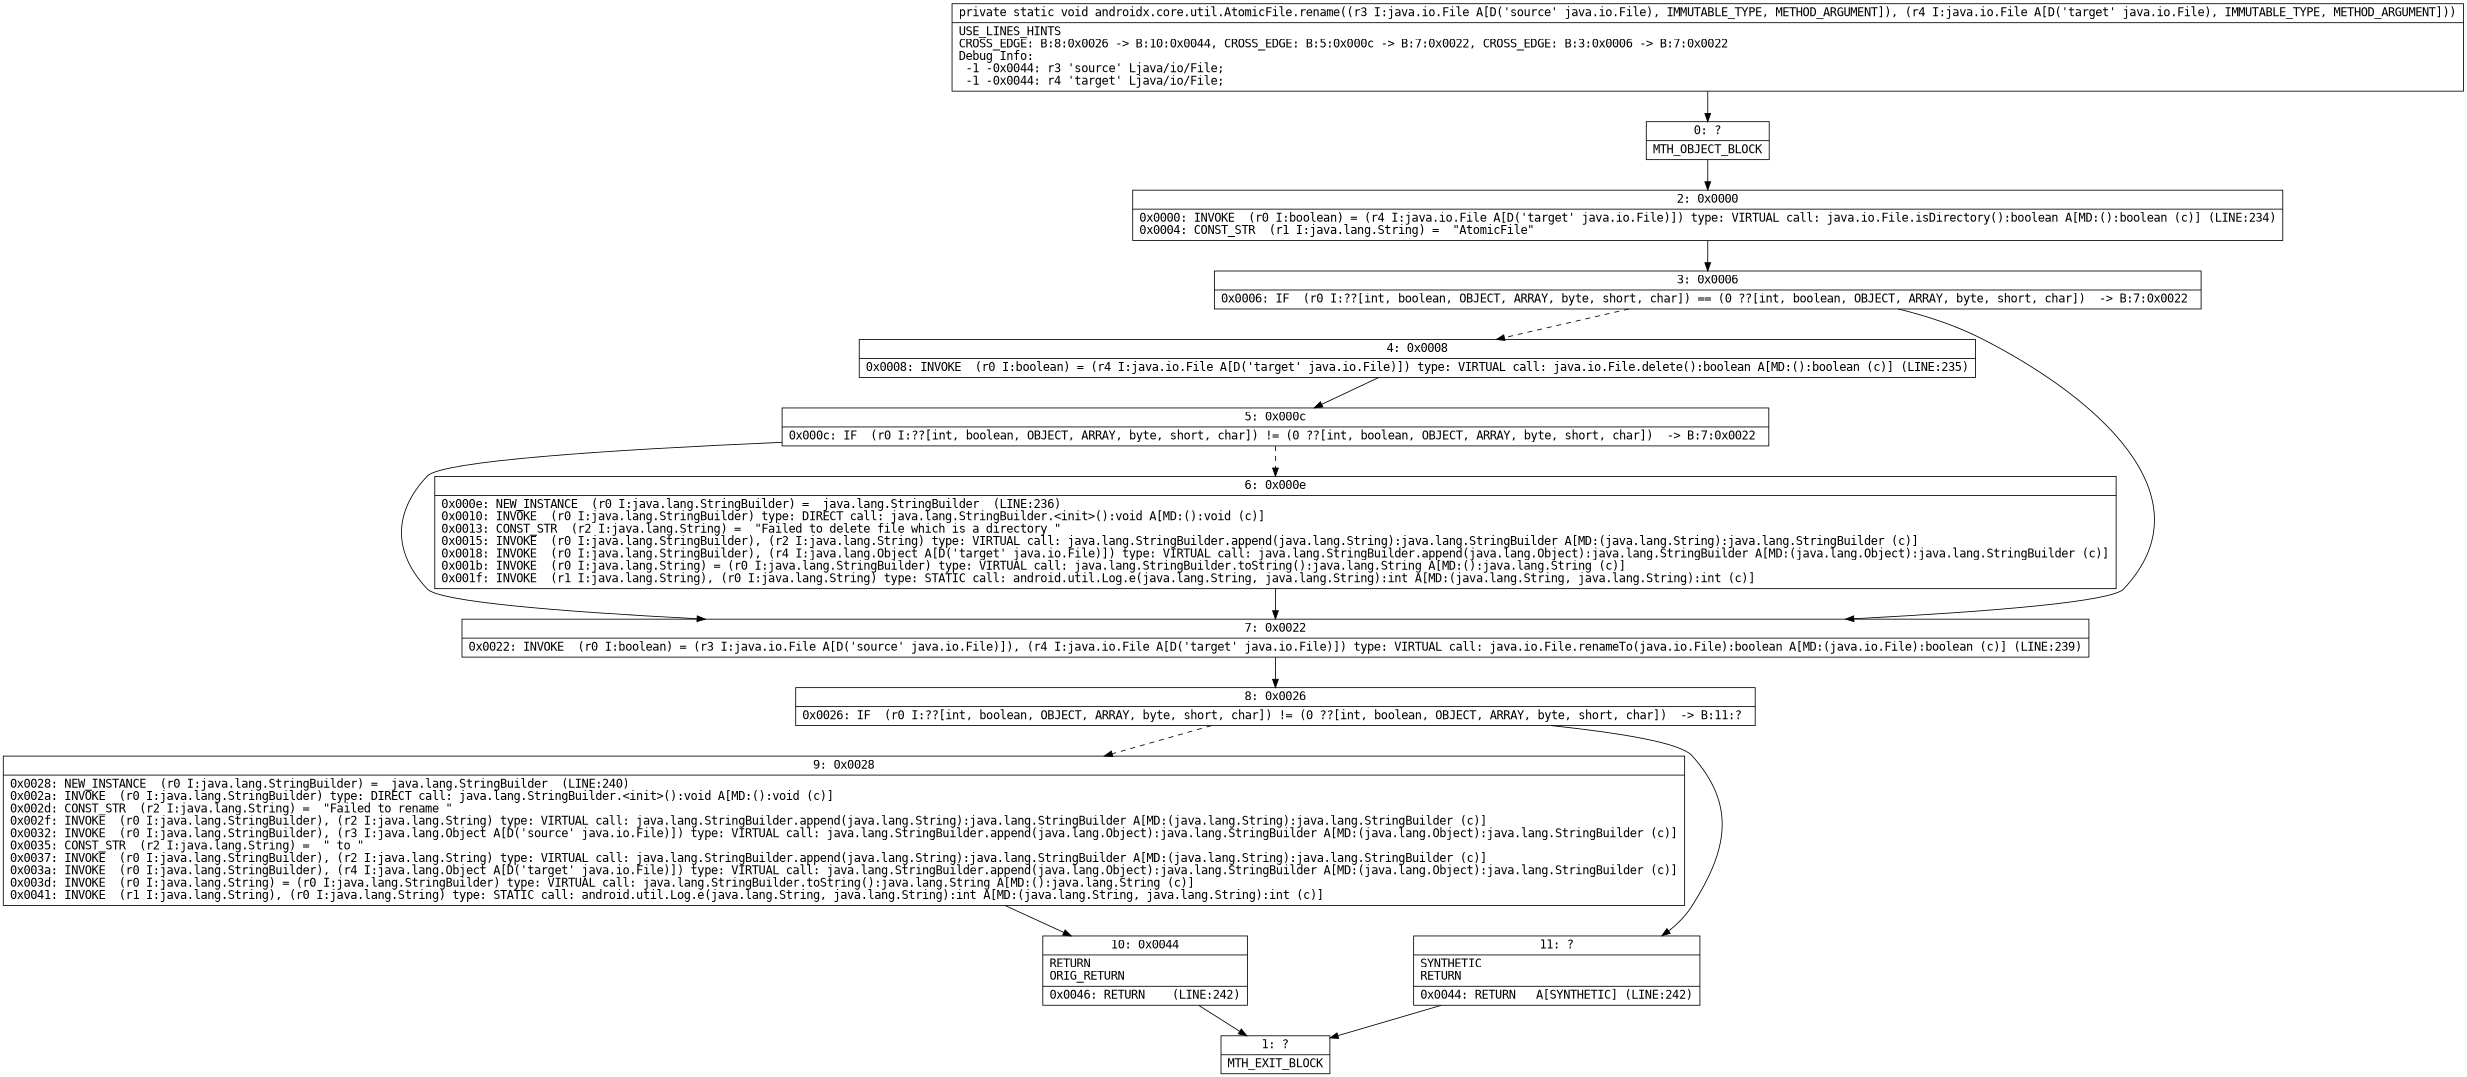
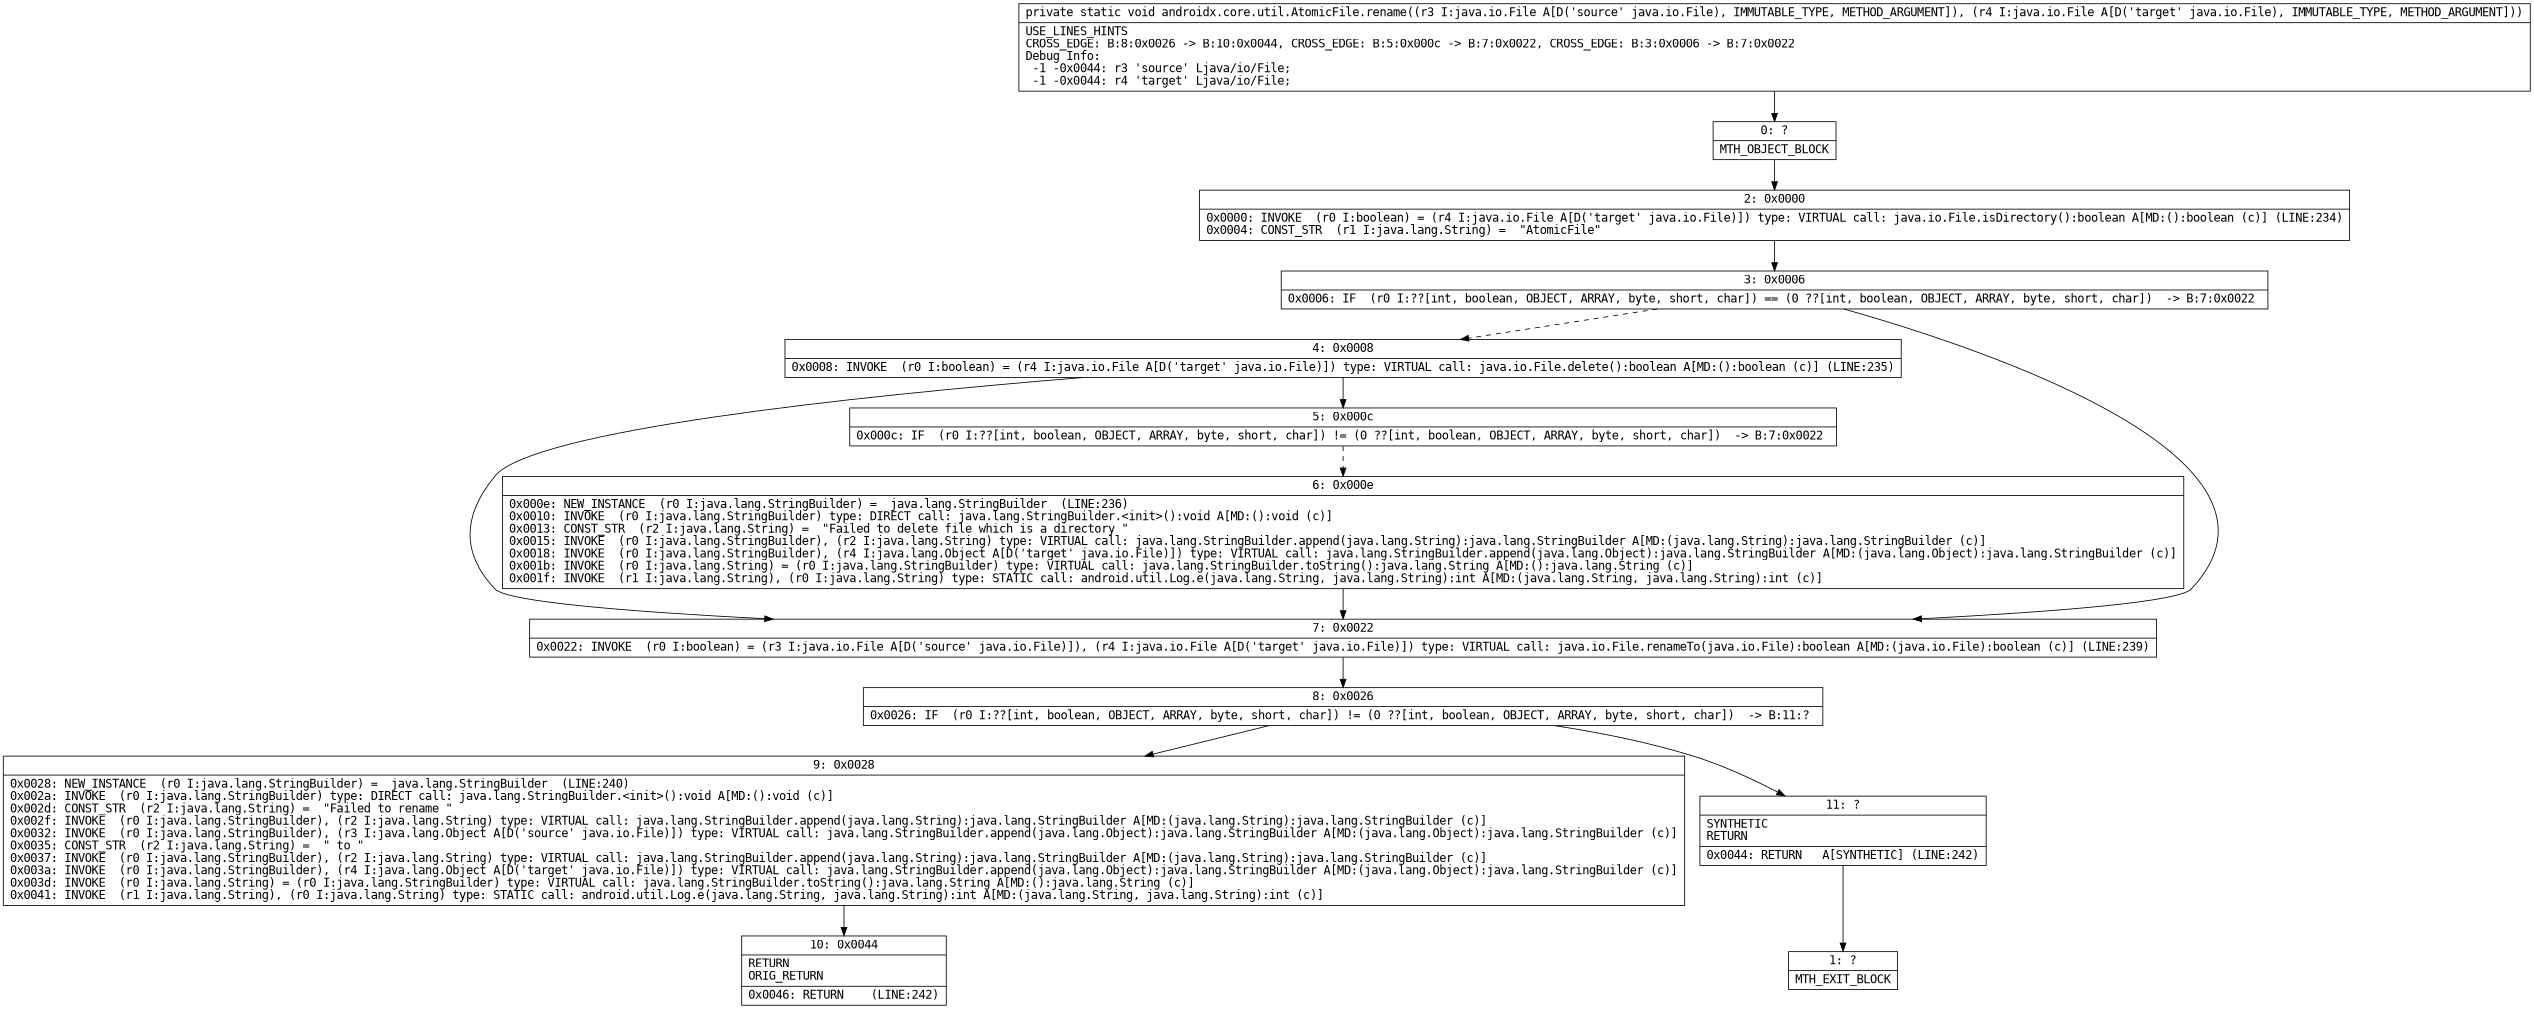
(414, 493) -> (588, 440)
(1162, 740) -> (1211, 740)
(1219, 1018) -> none
